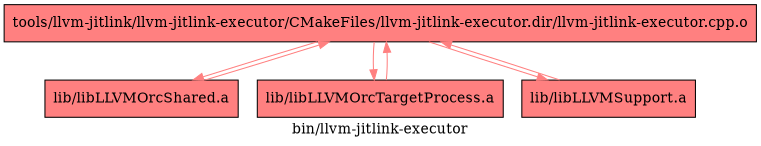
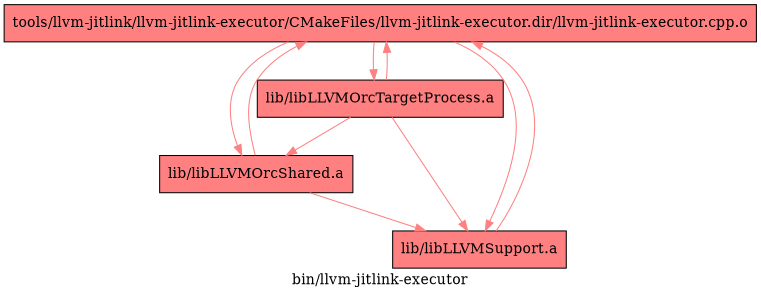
none -> (323, 134)
none -> (427, 170)
none -> (363, 210)
